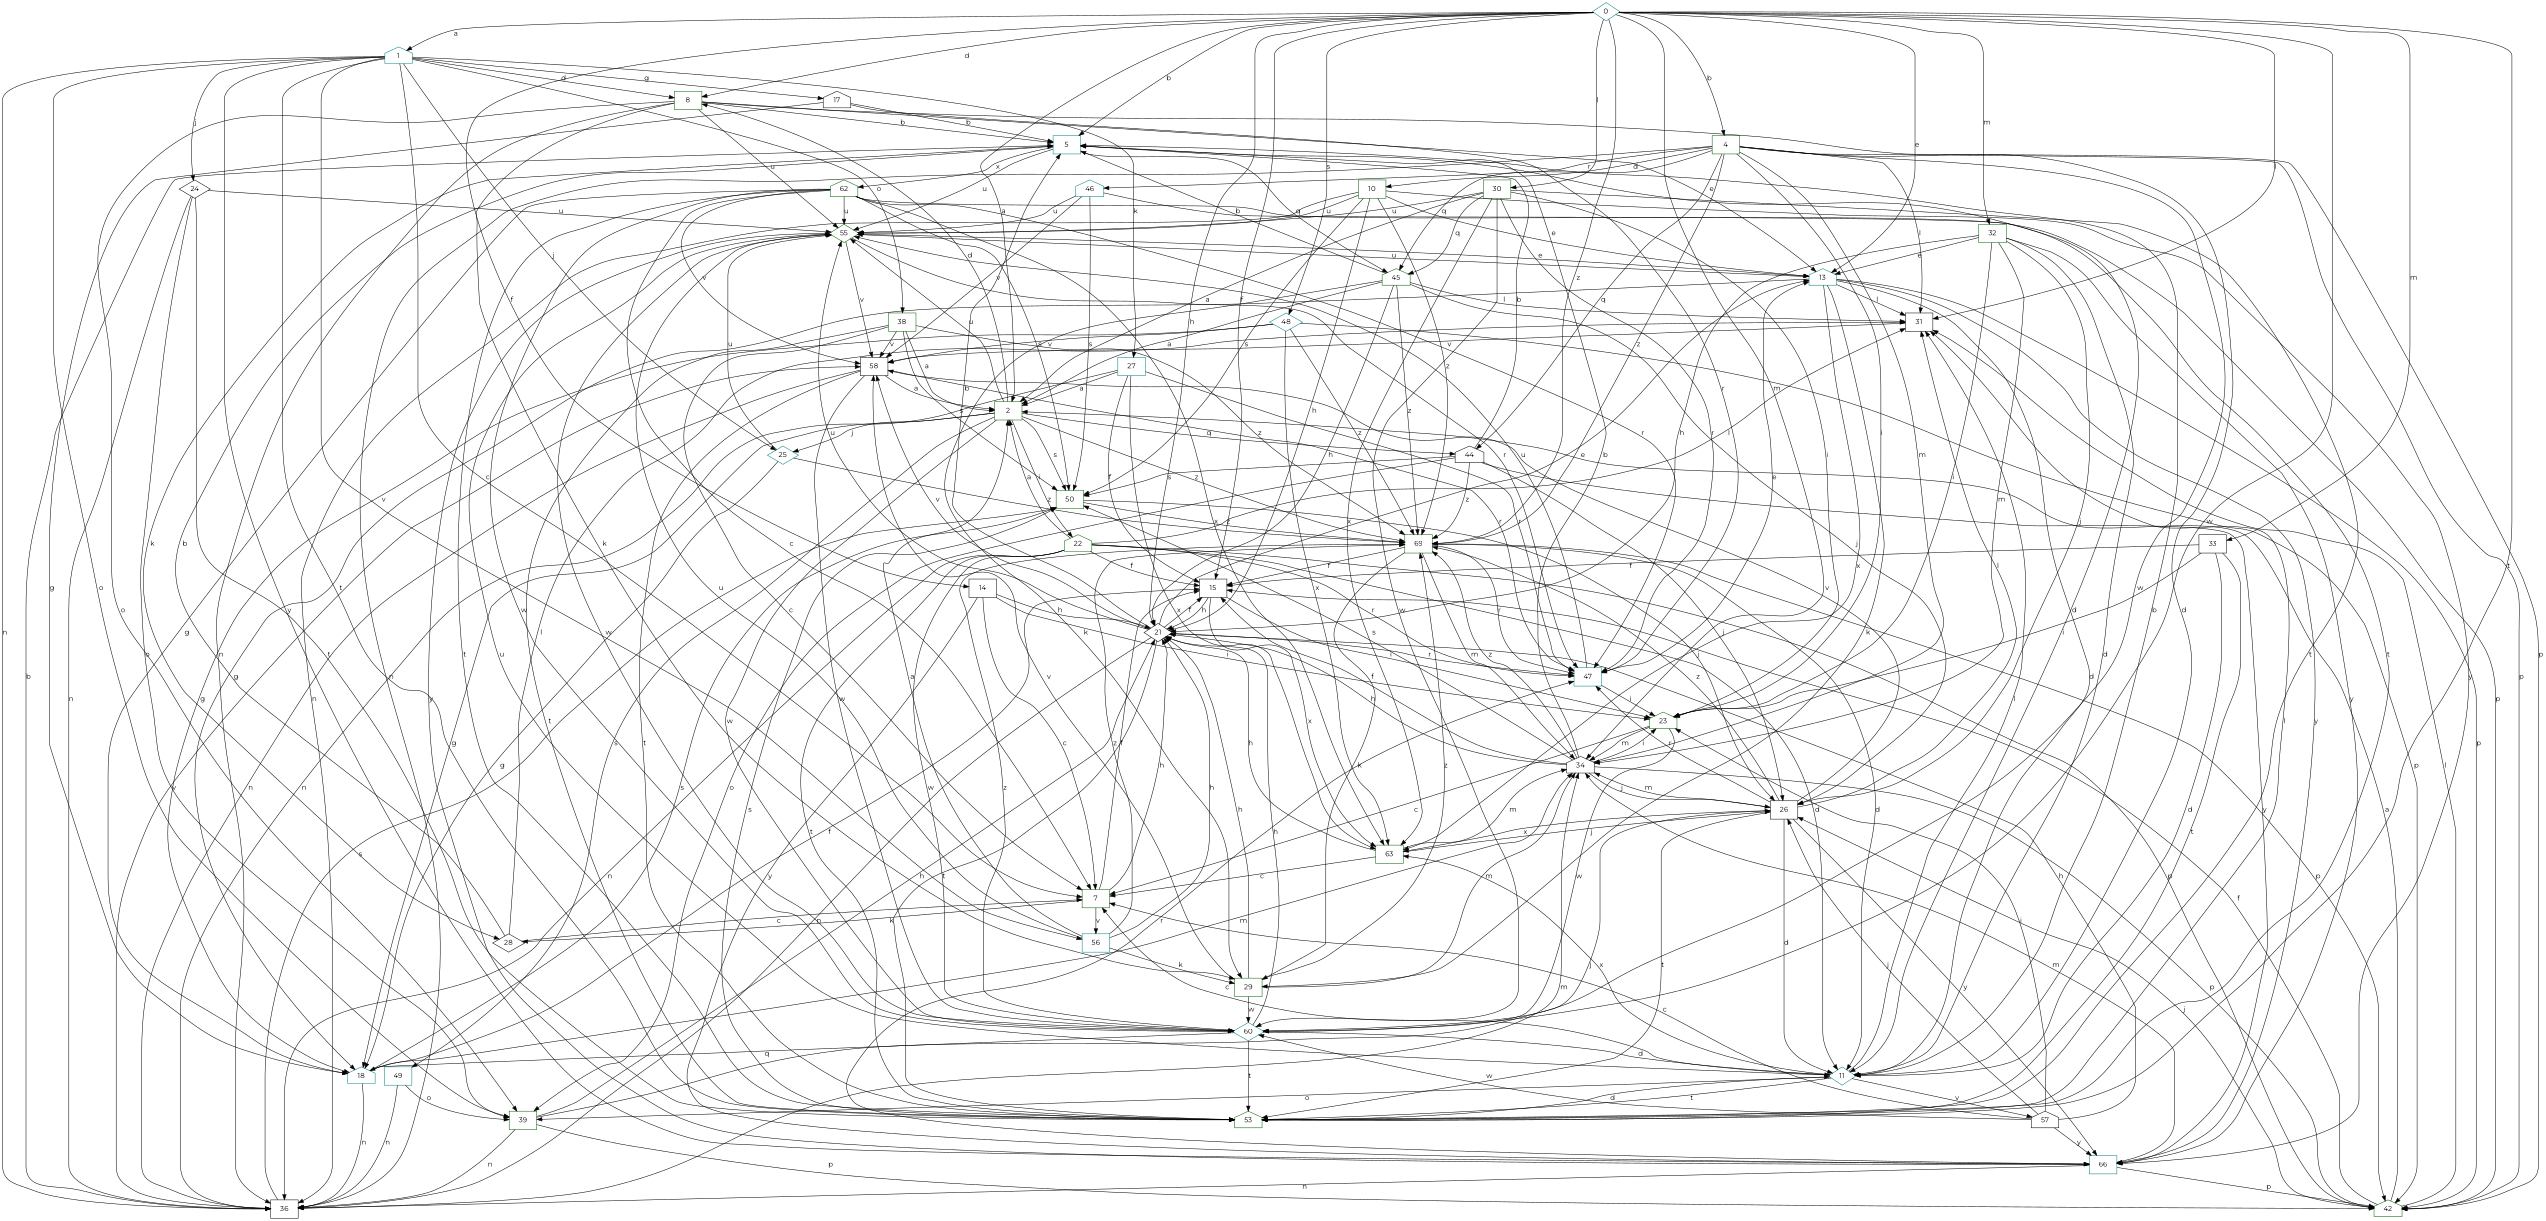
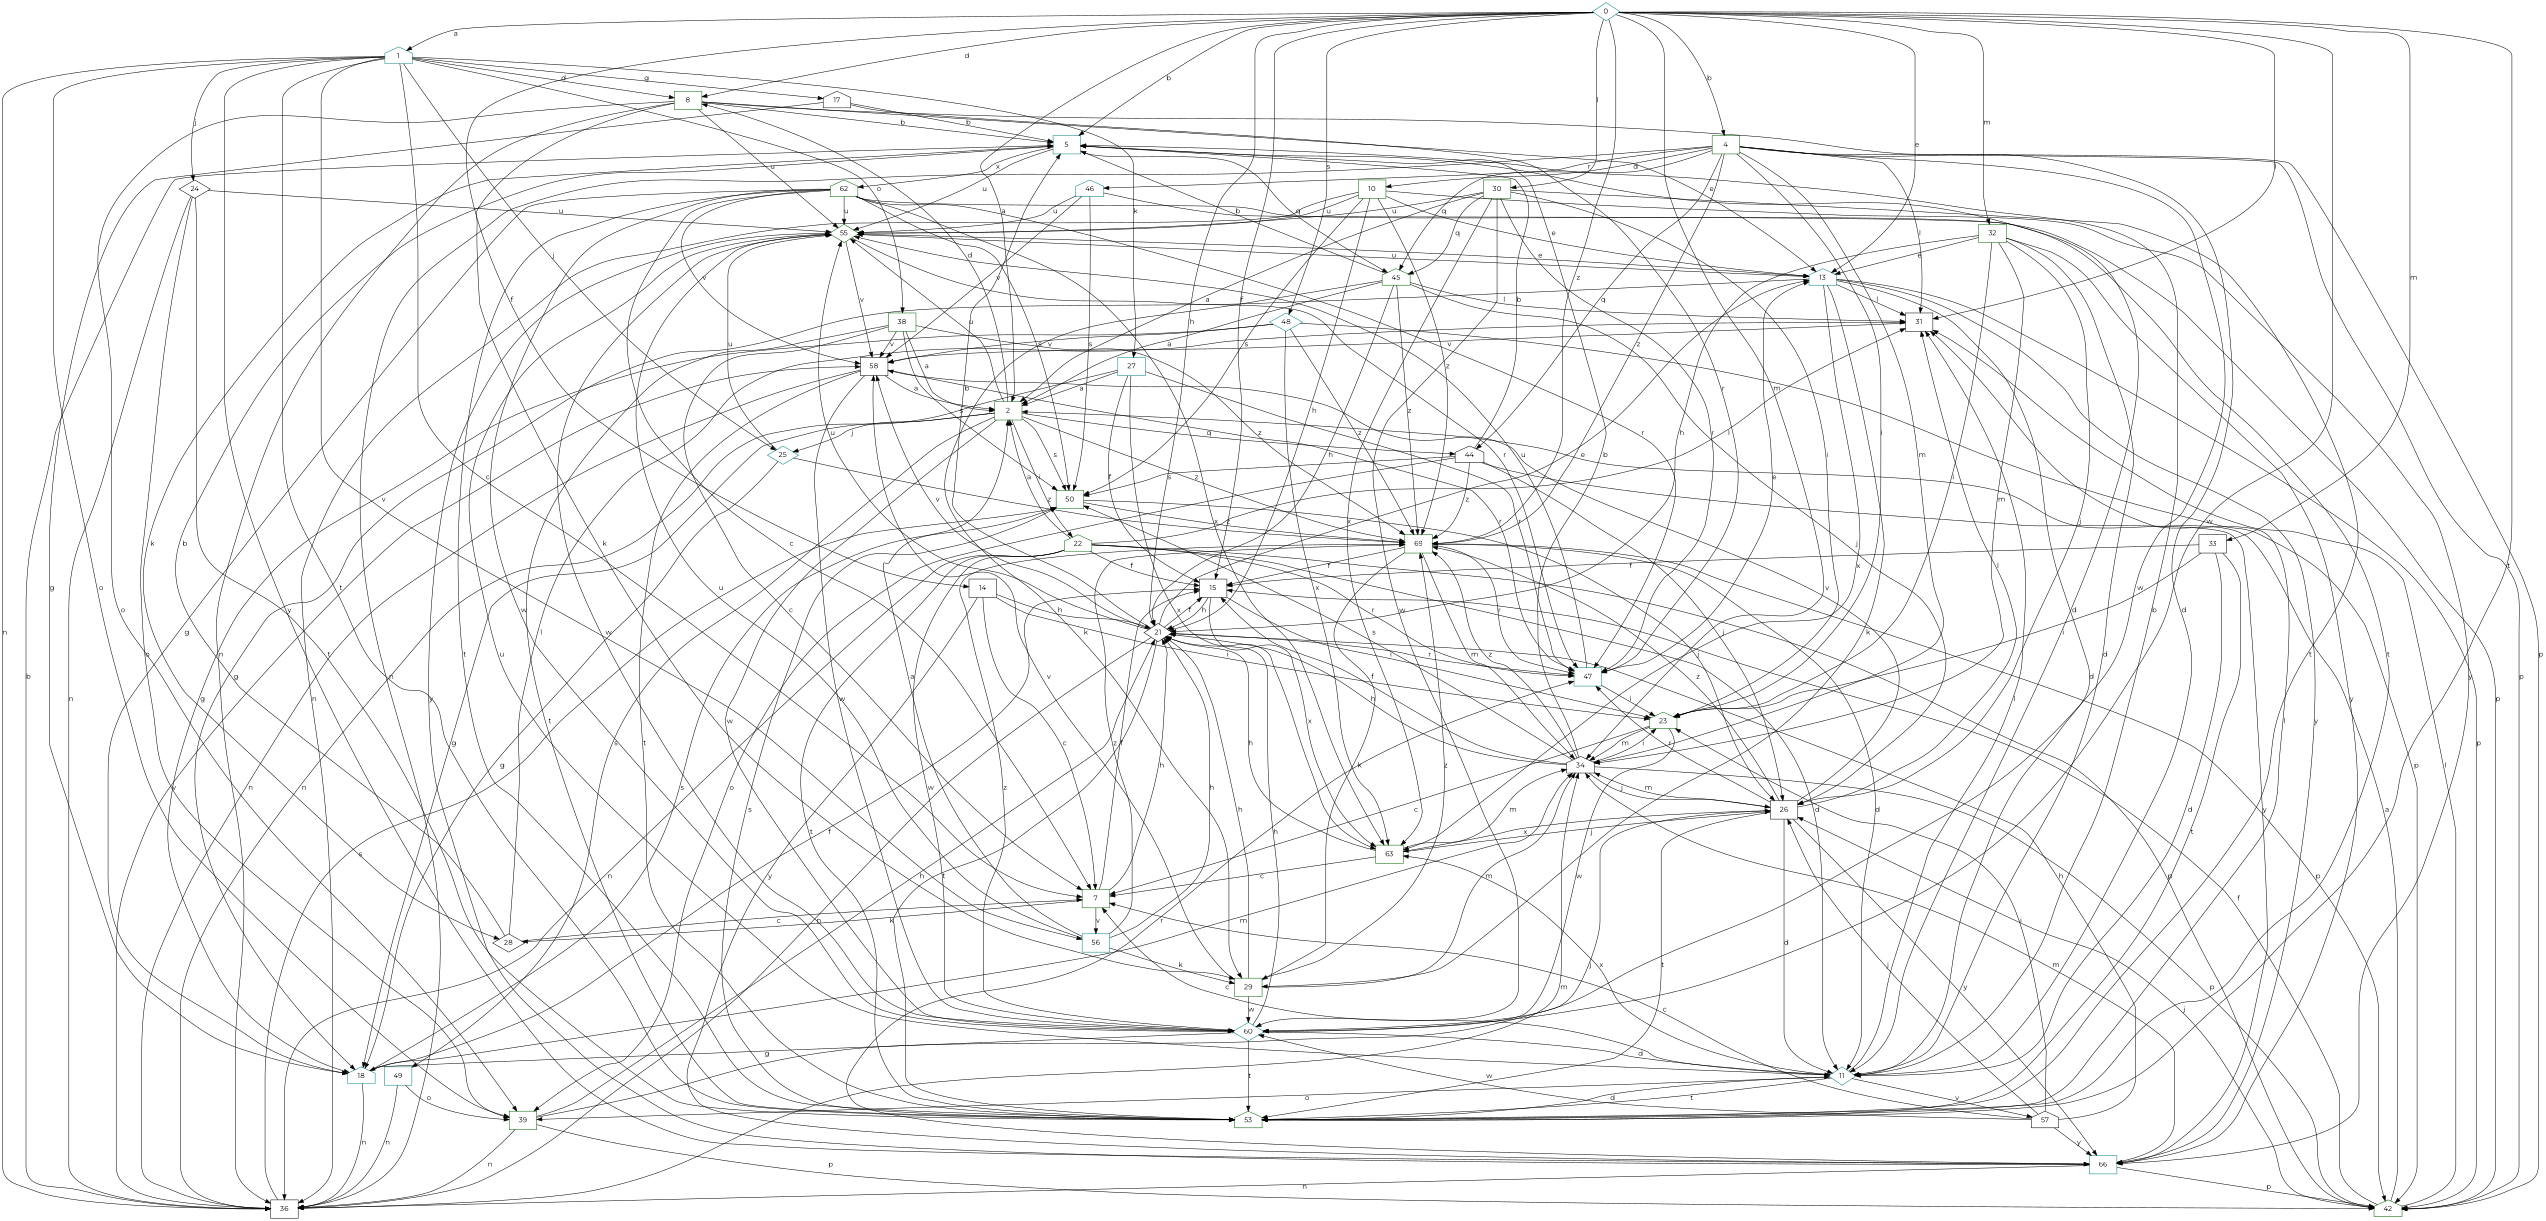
(767, 1054) -> (767, 1054)
